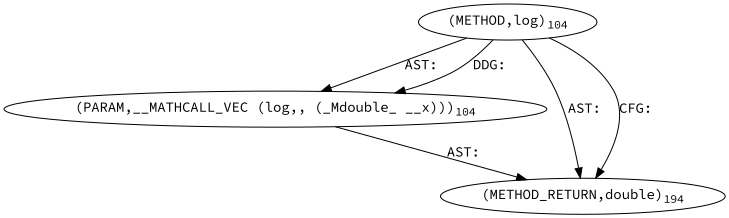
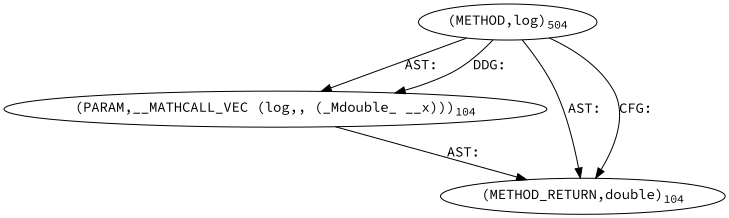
(558, 21) -> (558, 21)
(674, 195) -> (674, 195)
